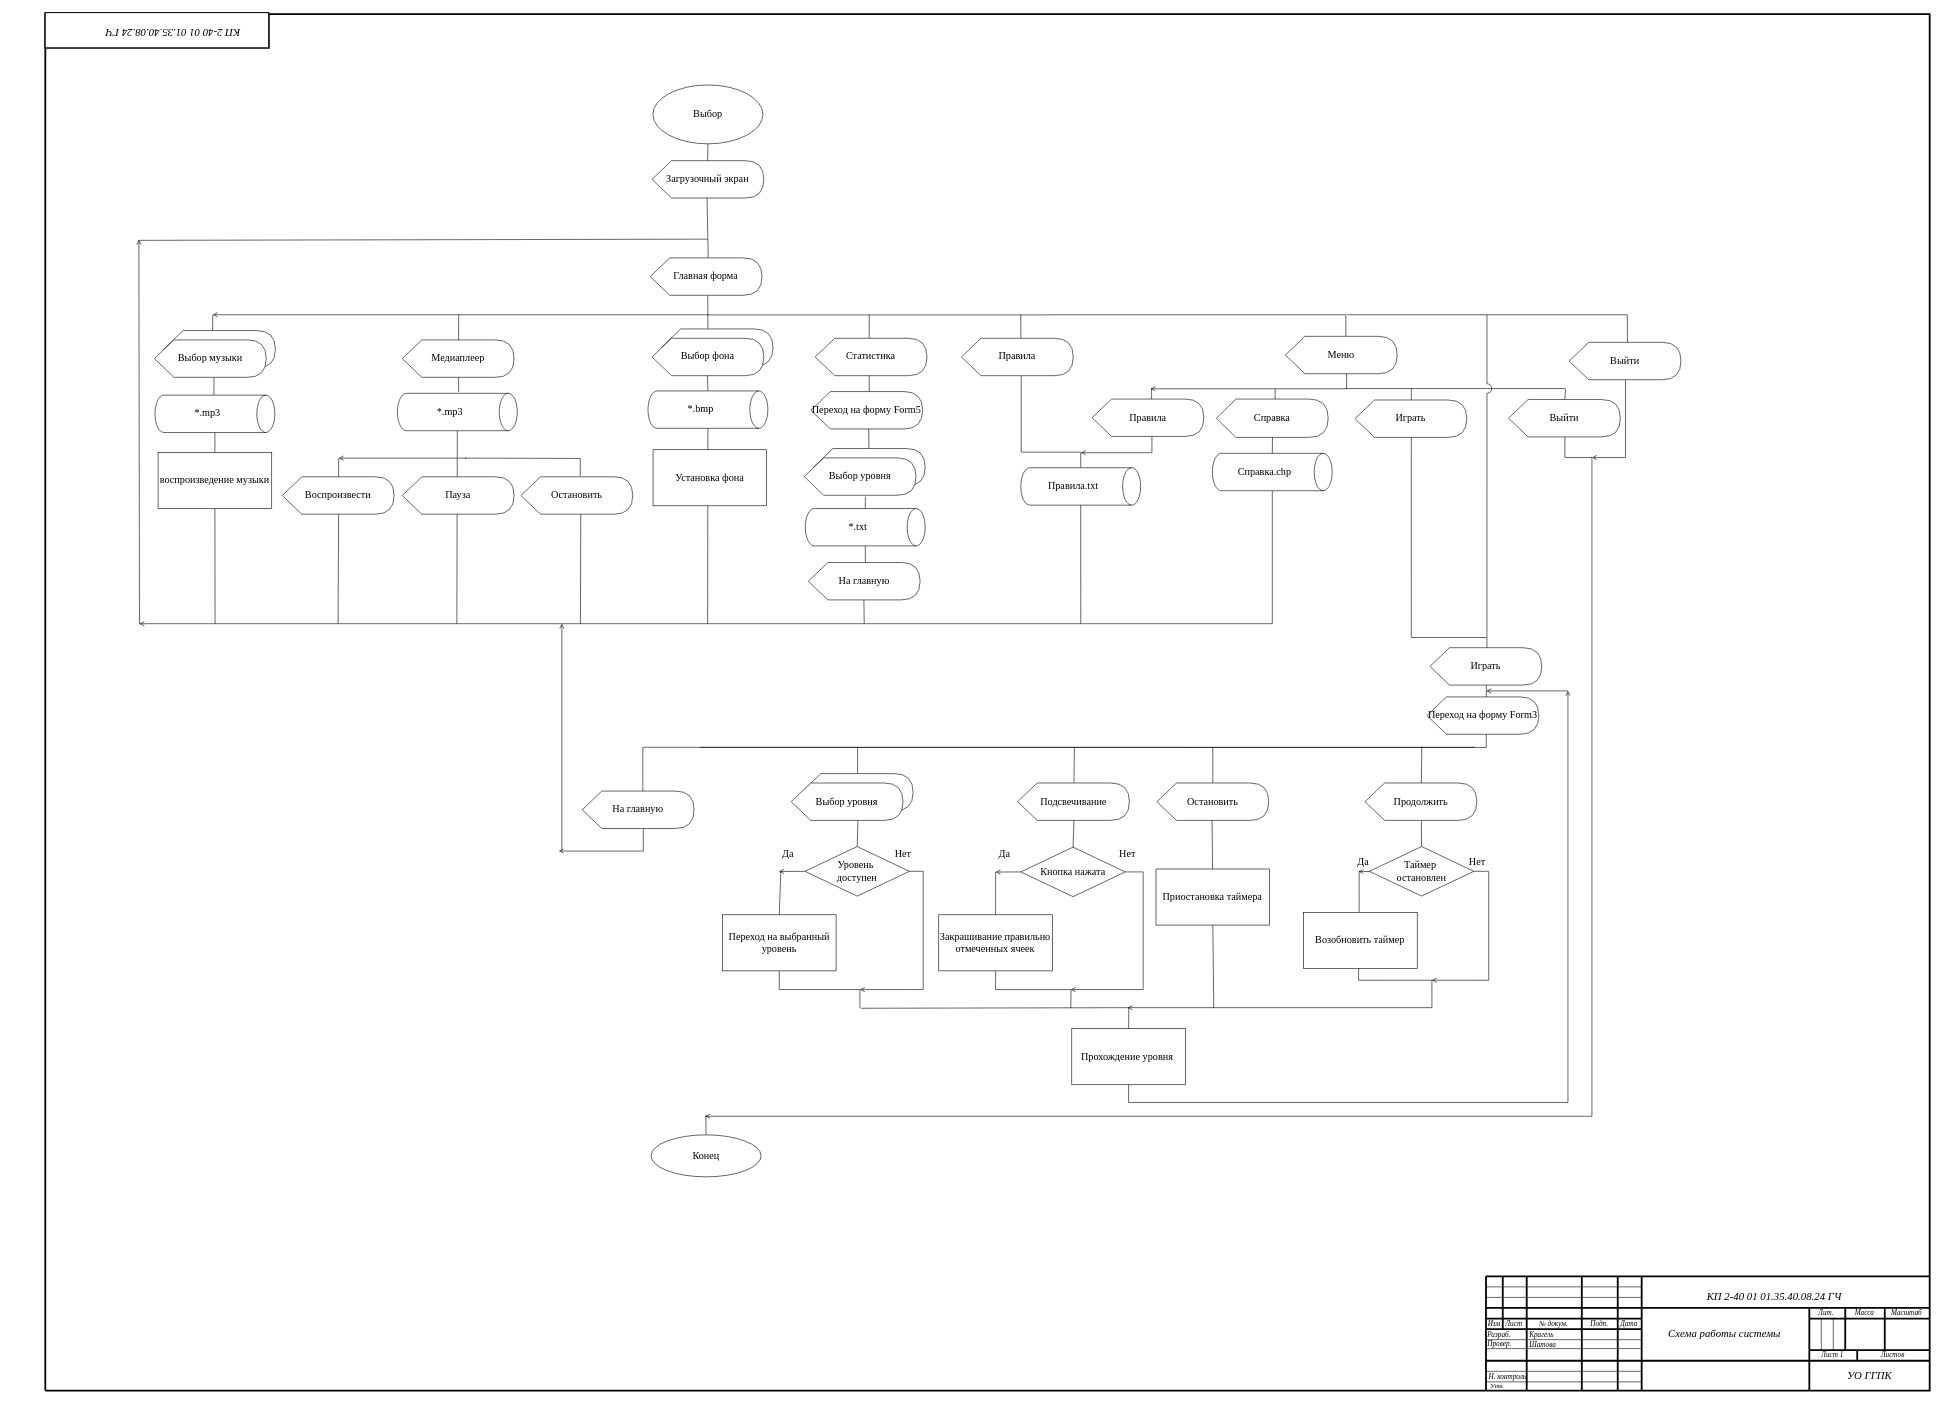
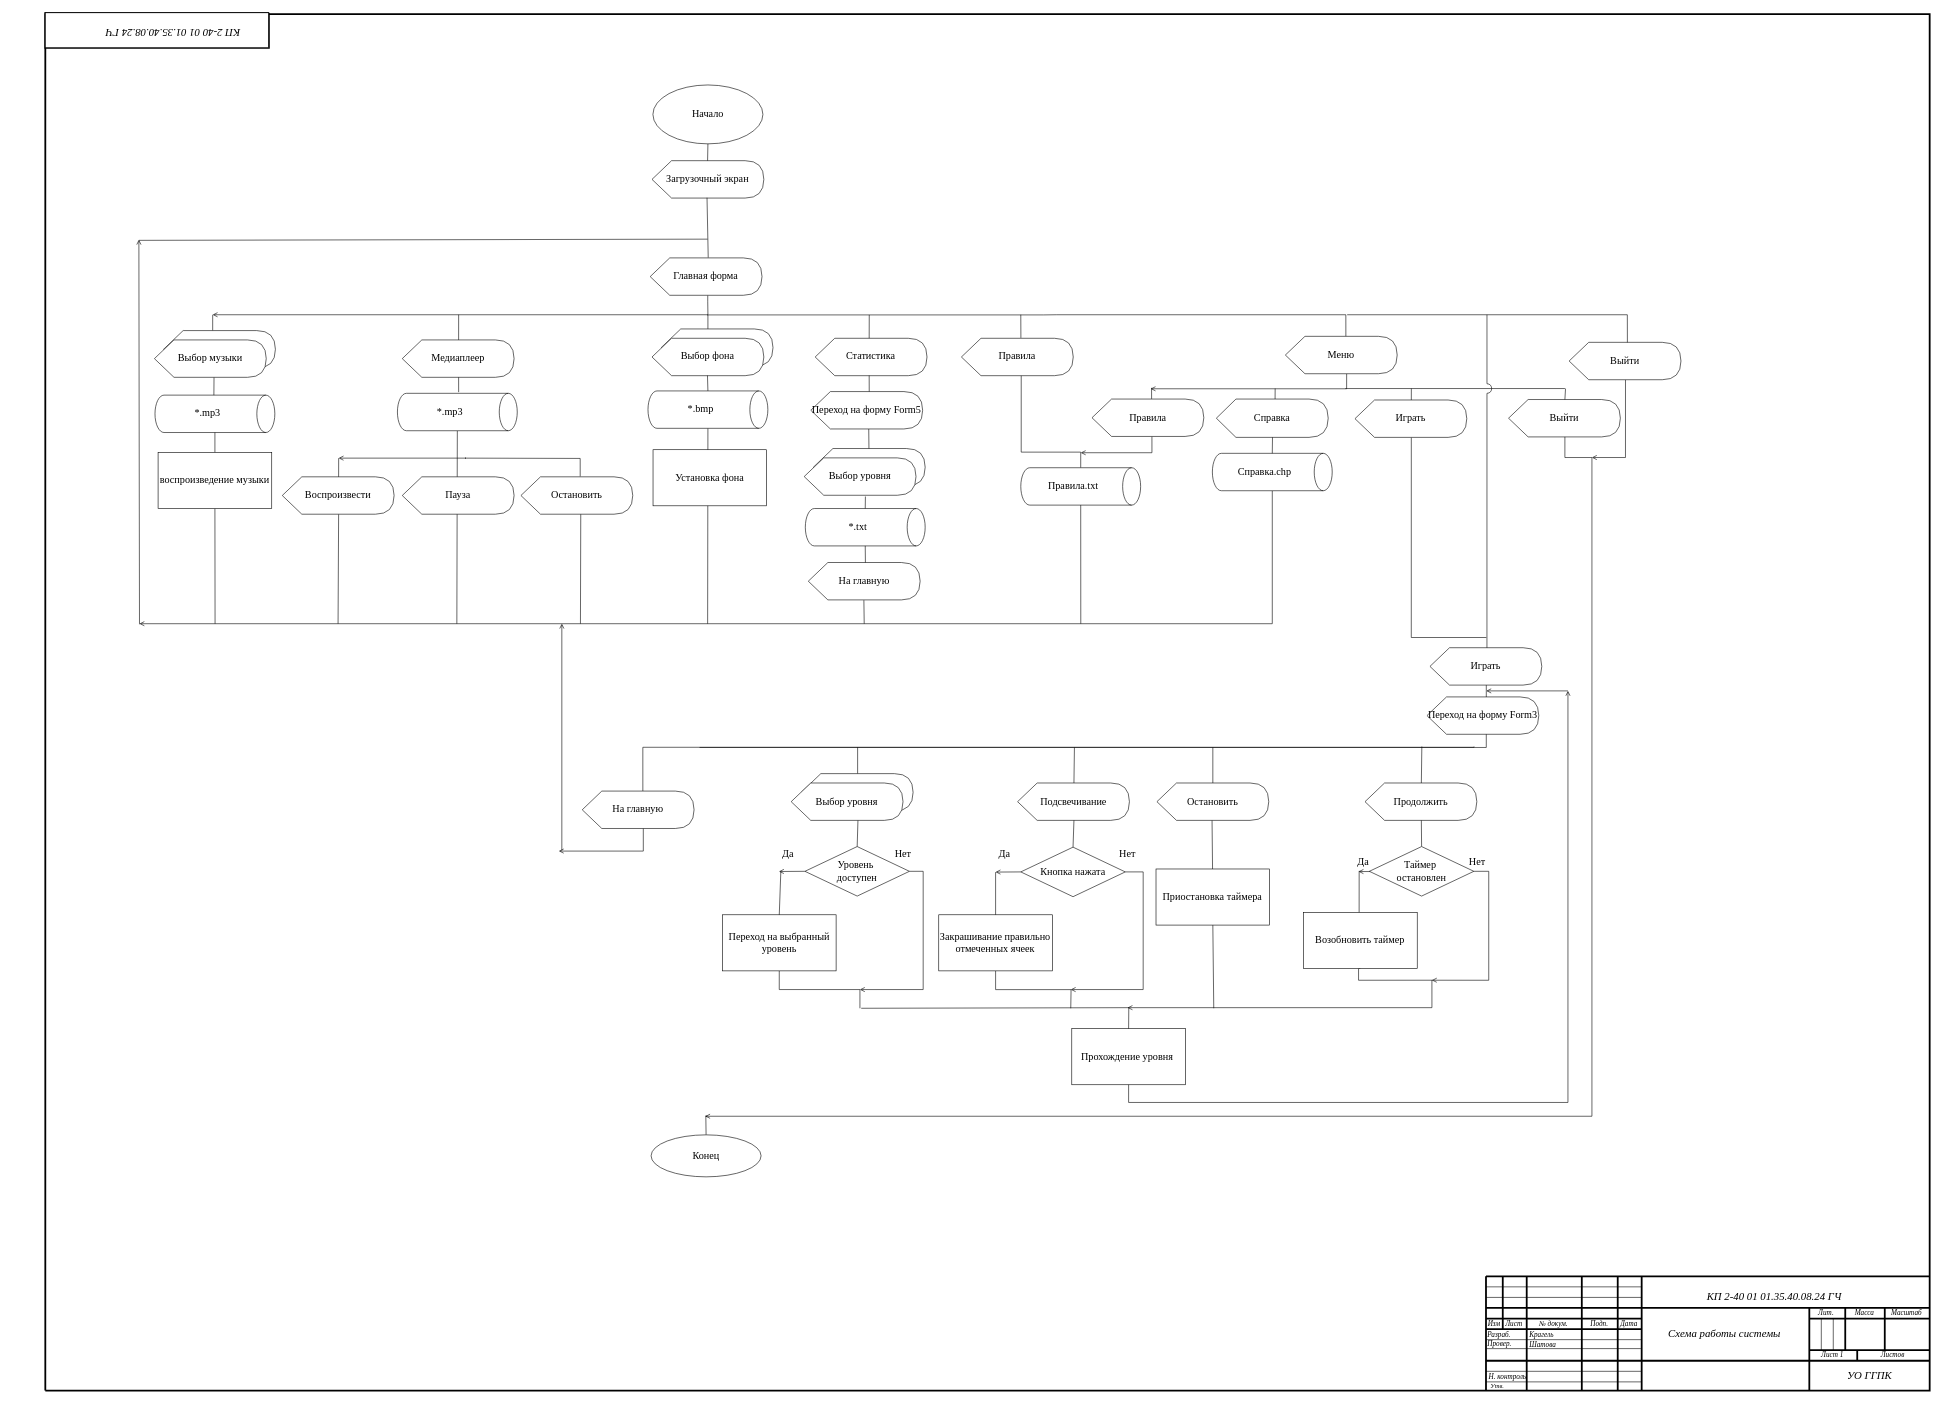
(708, 114) -> (708, 114)
